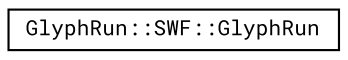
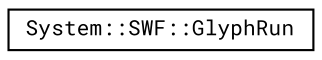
(174, 30) -> (161, 30)
